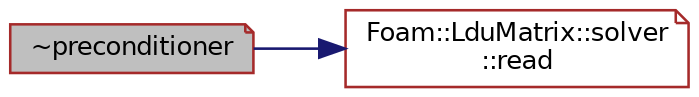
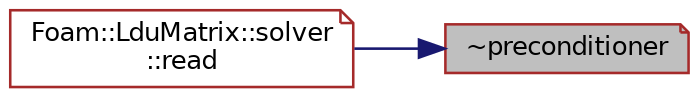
(286, 49) -> (386, 49)
